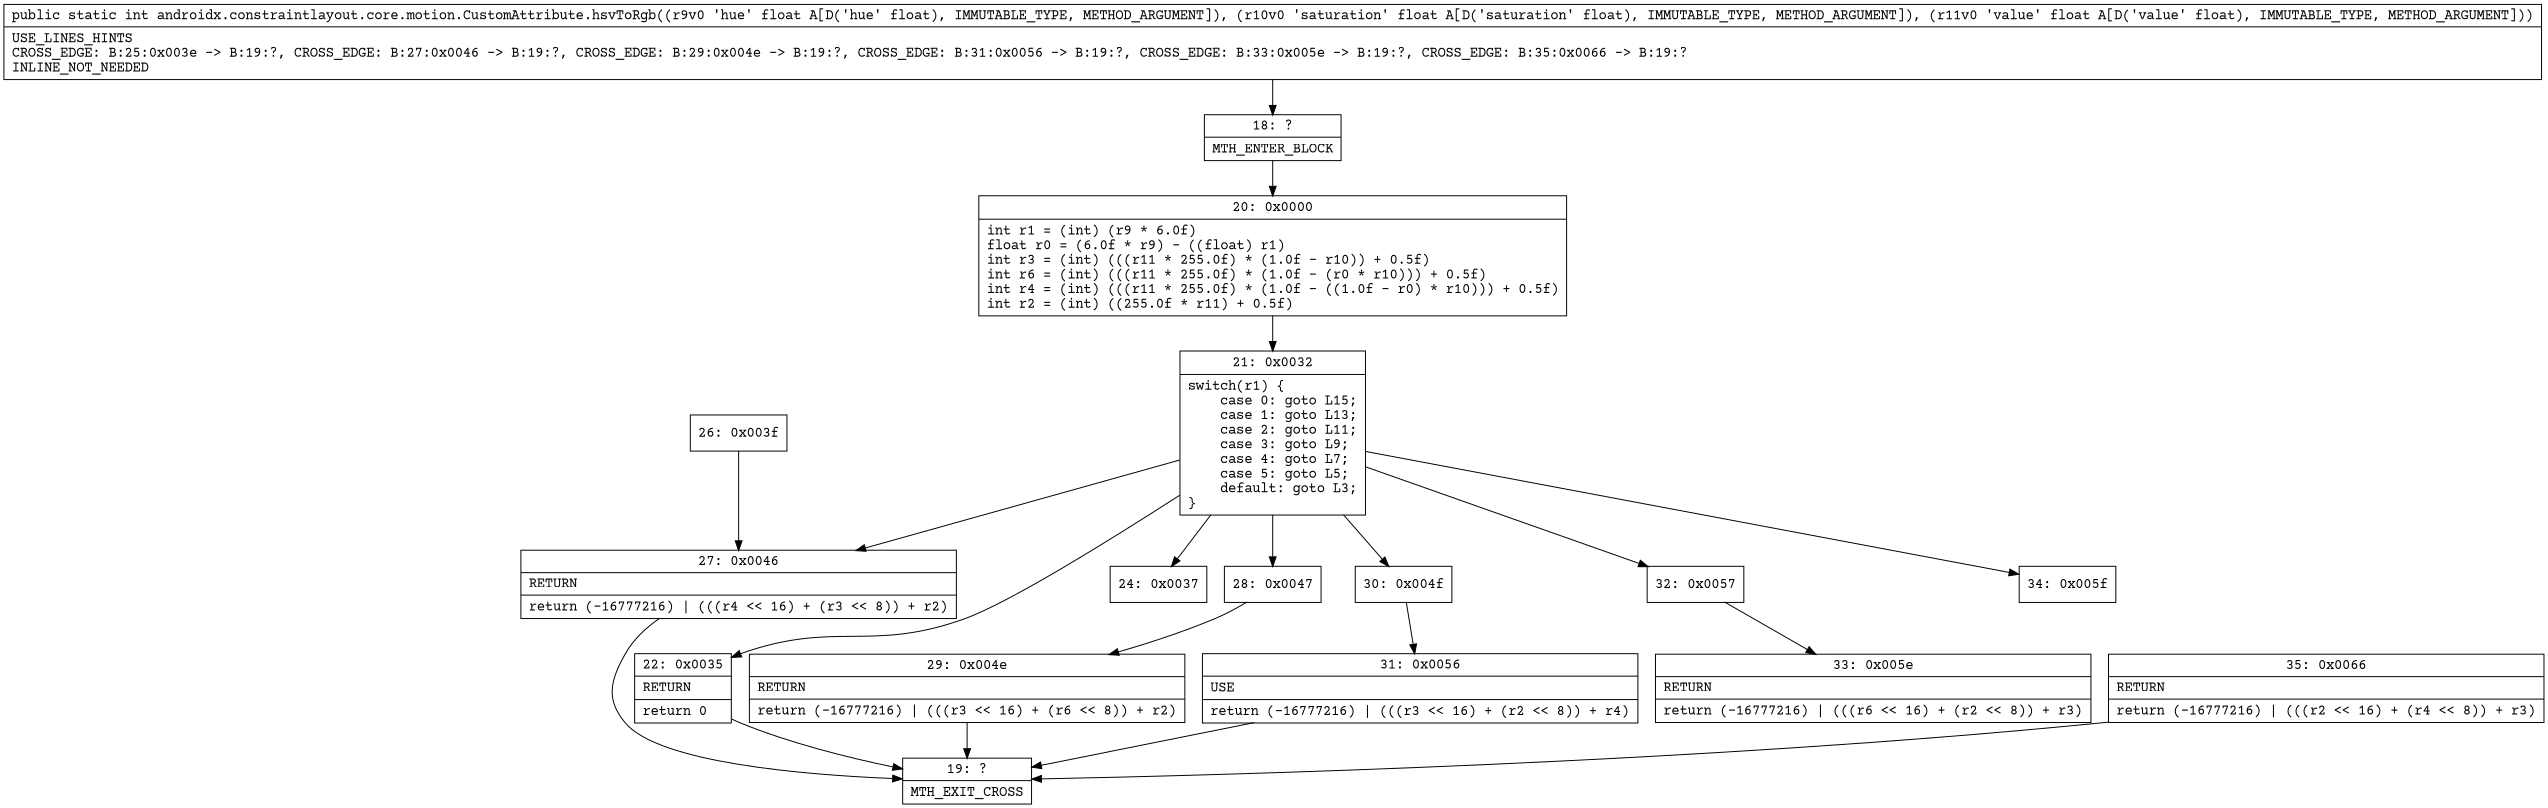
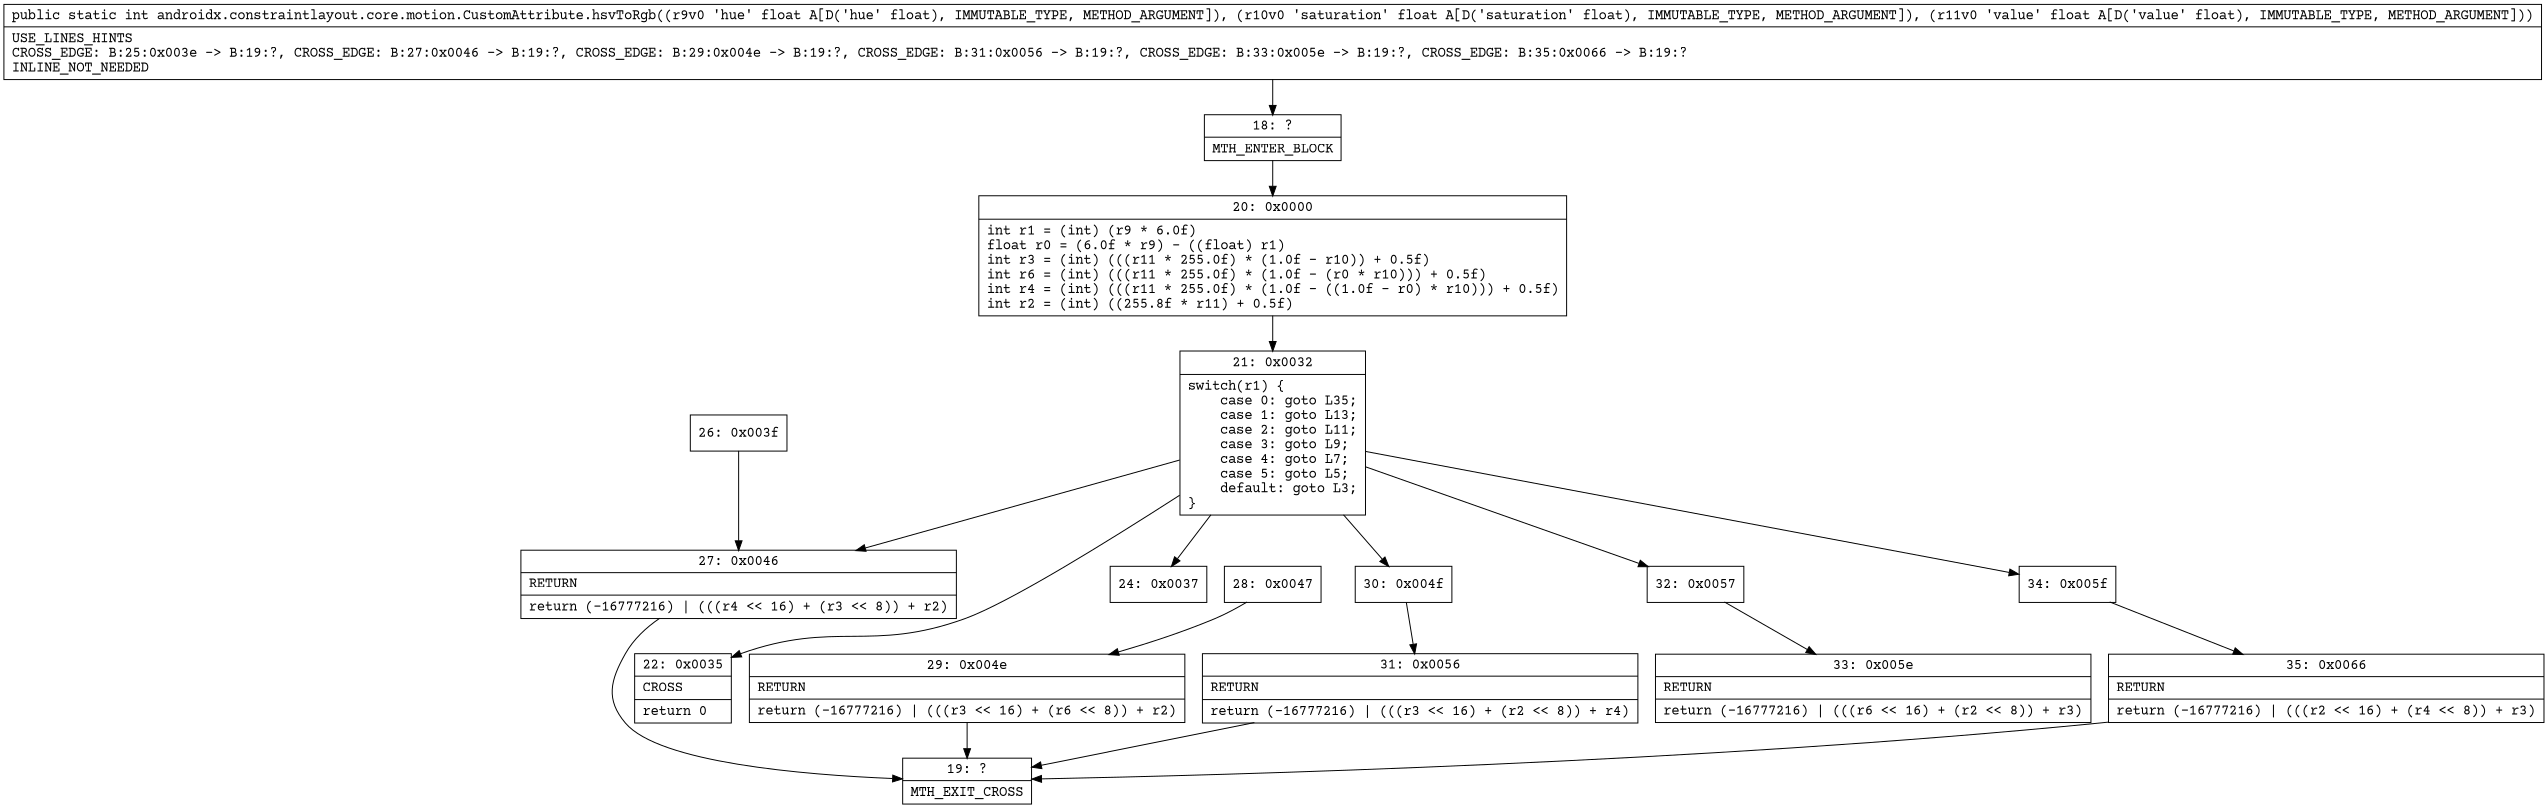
(1140, 304) -> (1140, 304)
(1273, 400) -> (1273, 400)
(1273, 536) -> none
none -> (2172, 626)
(667, 687) -> (663, 687)
(1222, 687) -> (1235, 687)
(811, 747) -> none
